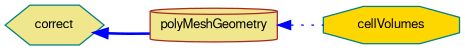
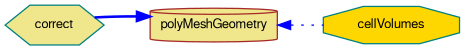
(129, 34) -> (116, 17)
